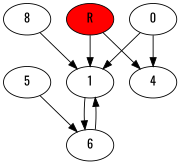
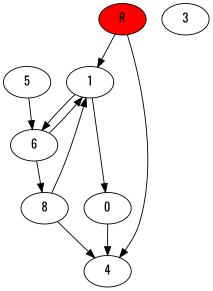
none -> (186, 19)
(126, 47) -> (98, 141)
none -> (39, 172)
none -> (73, 237)
